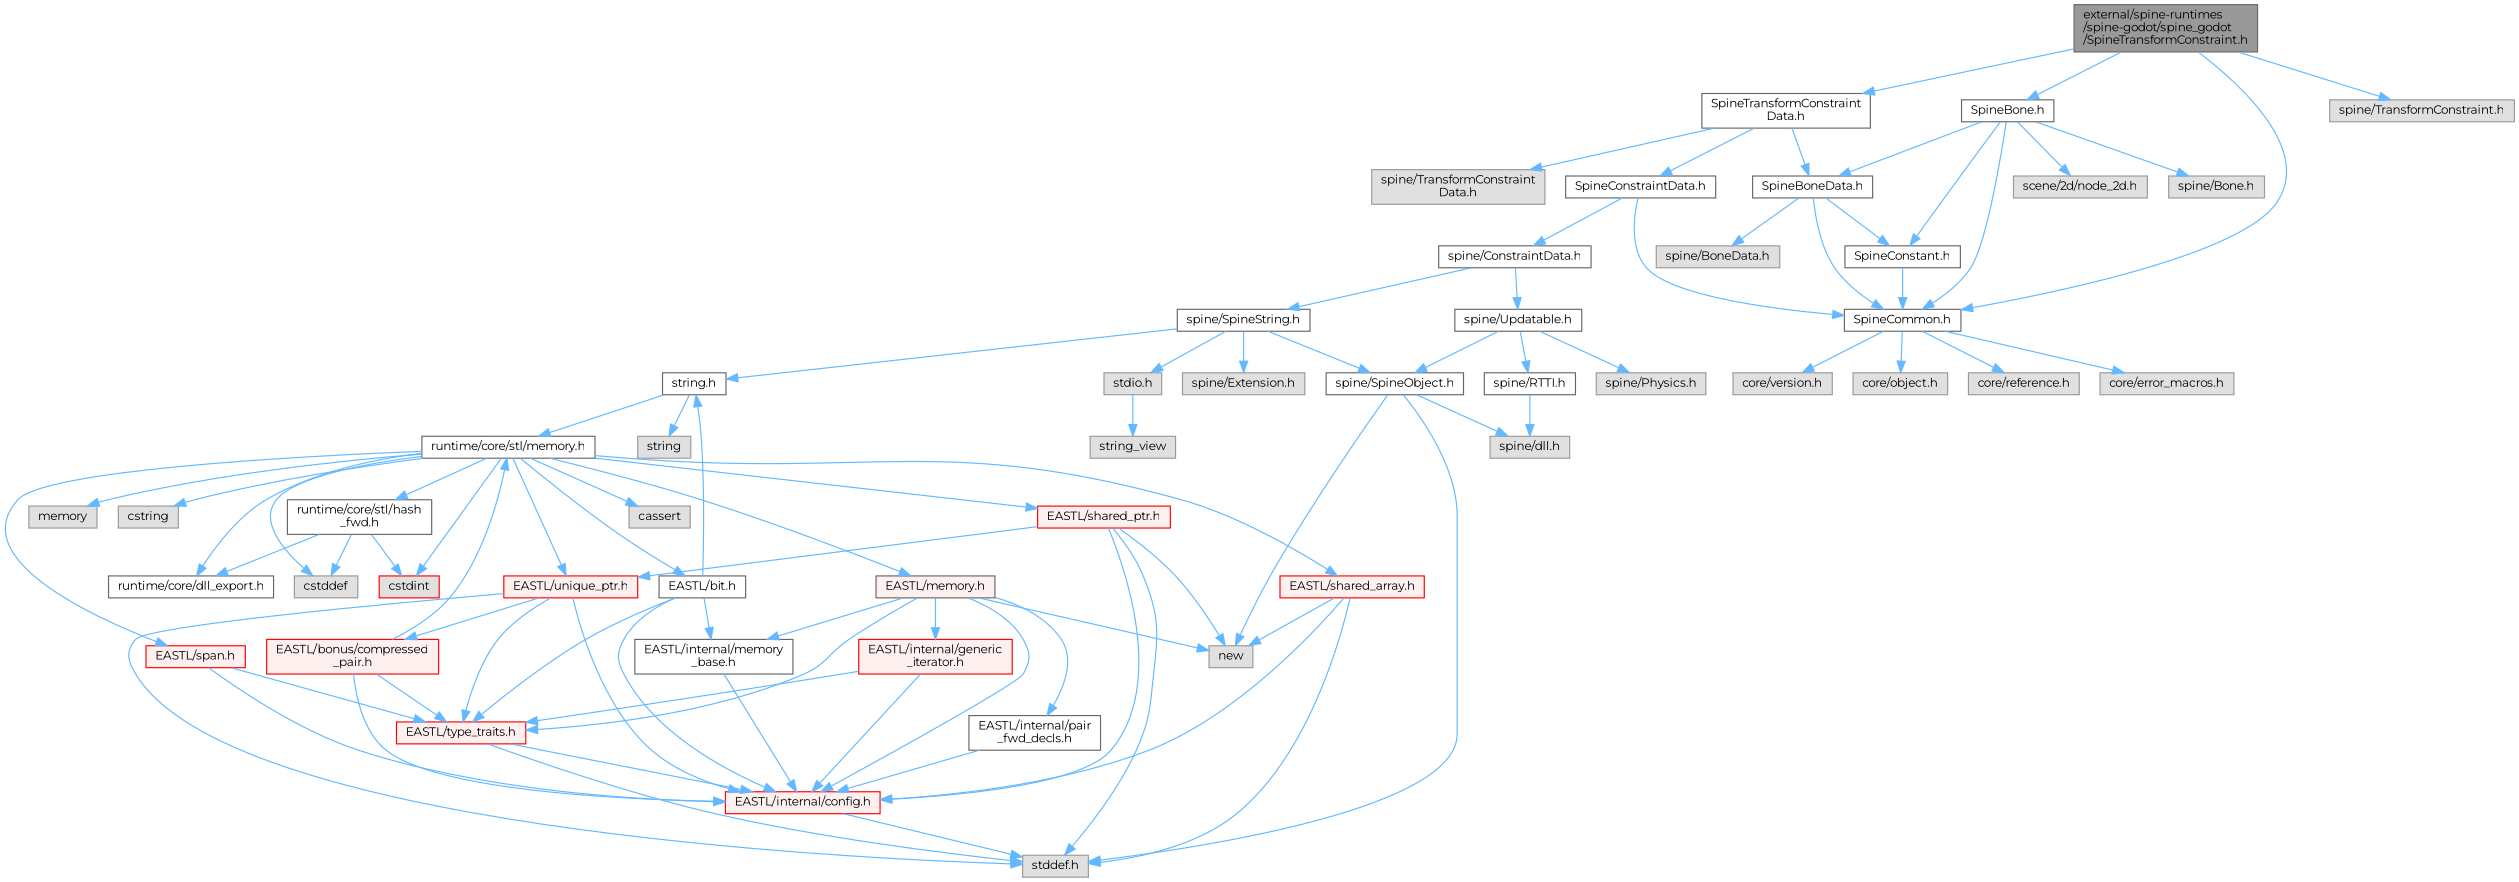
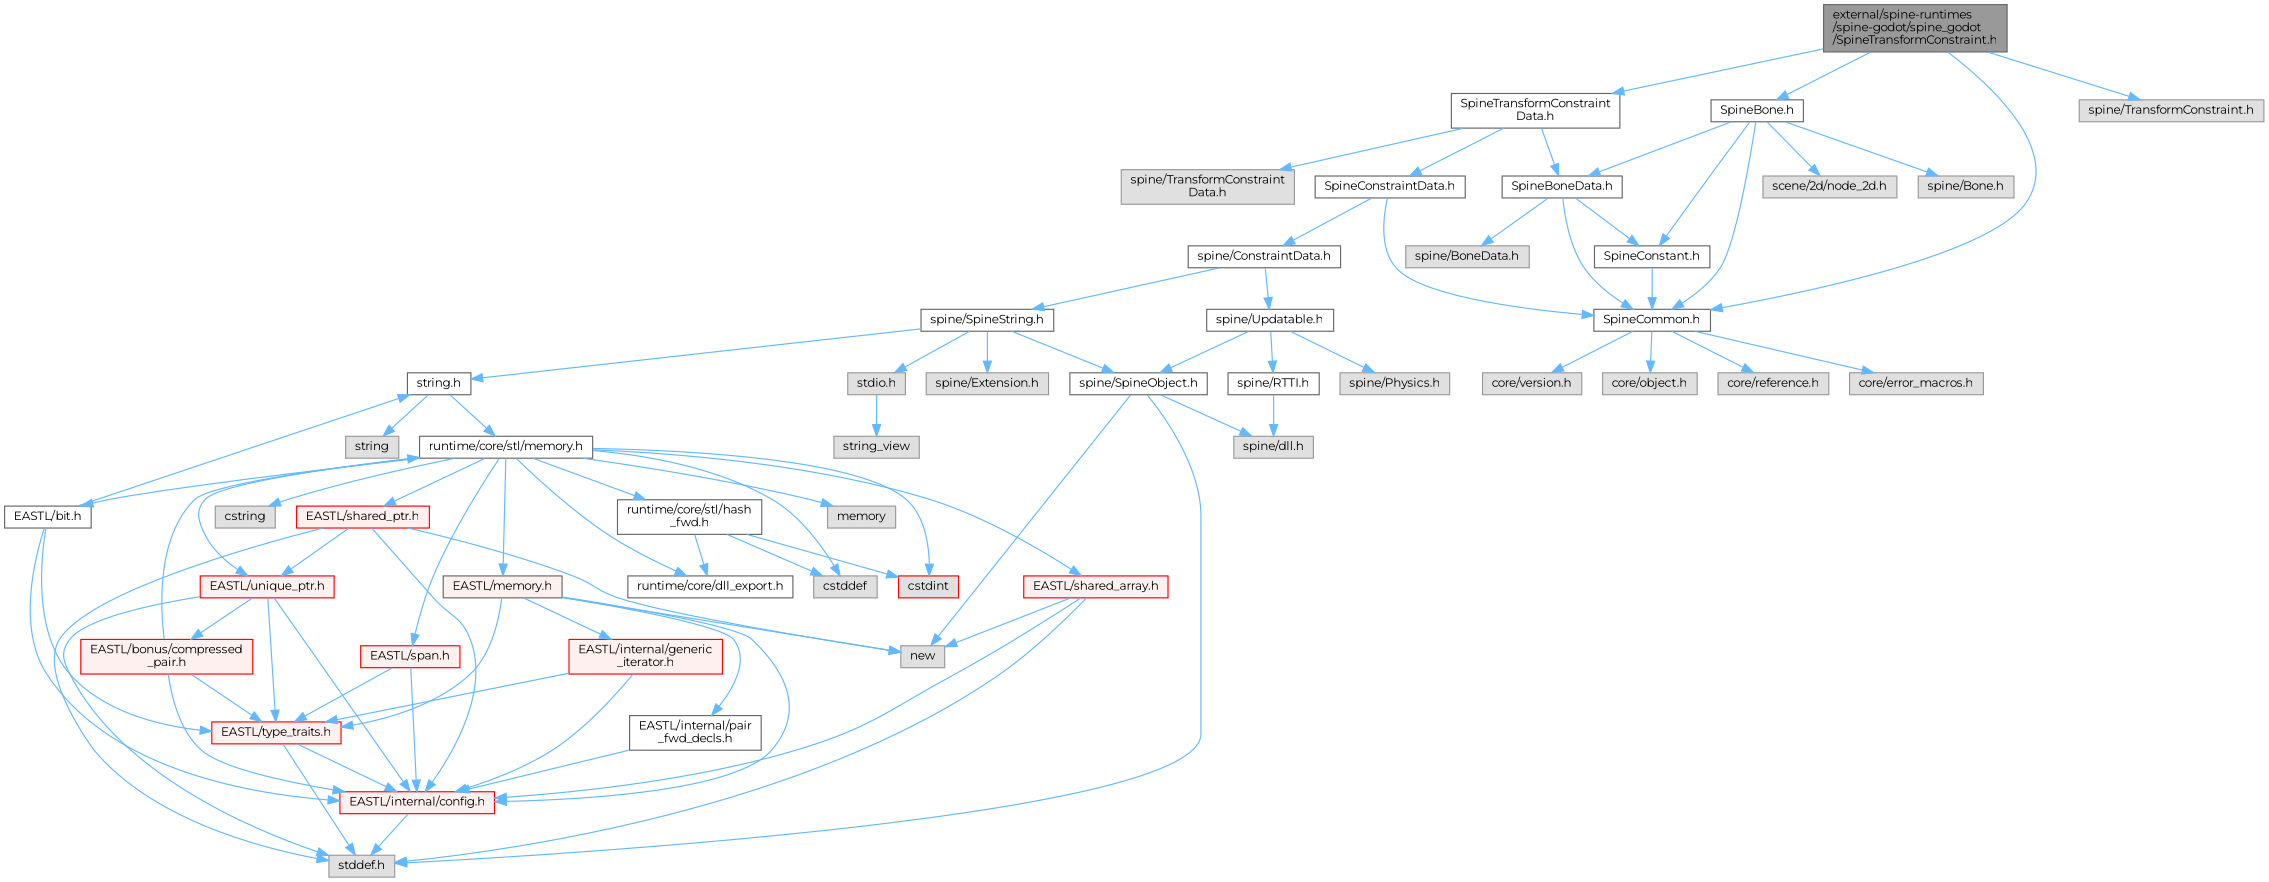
(660, 517) -> none
(714, 657) -> none
